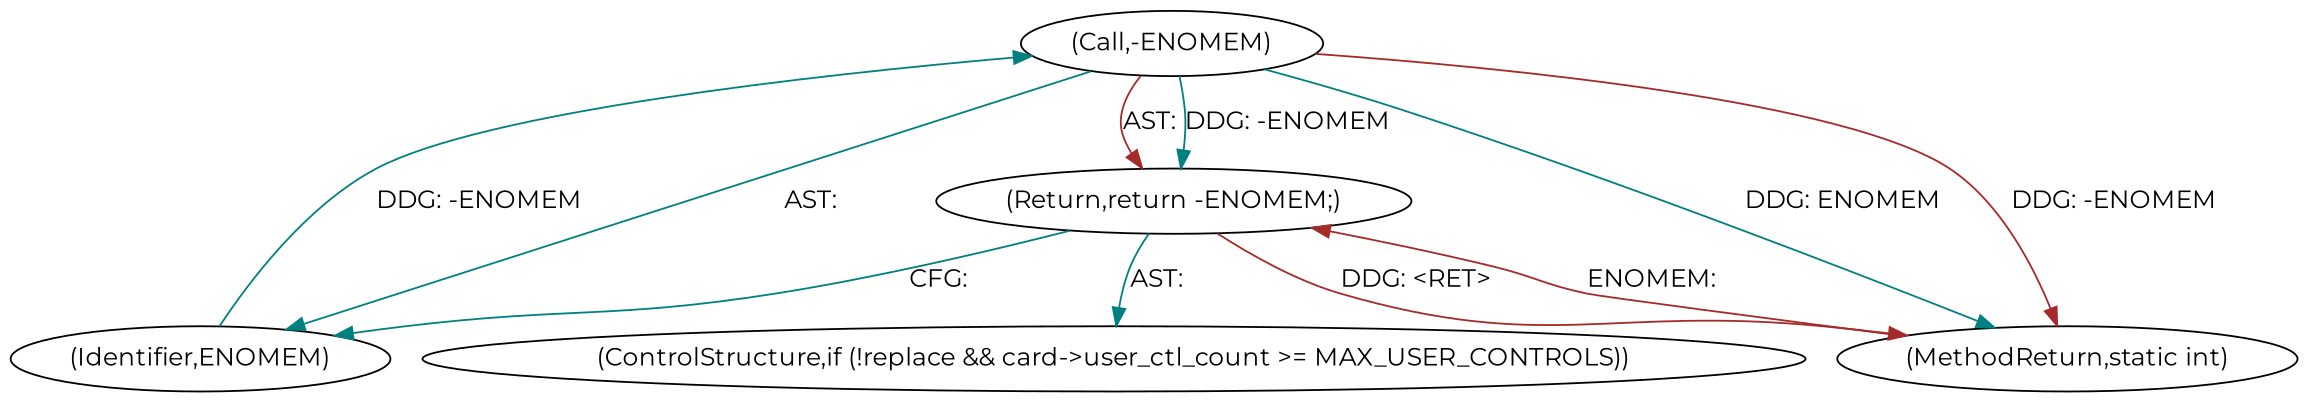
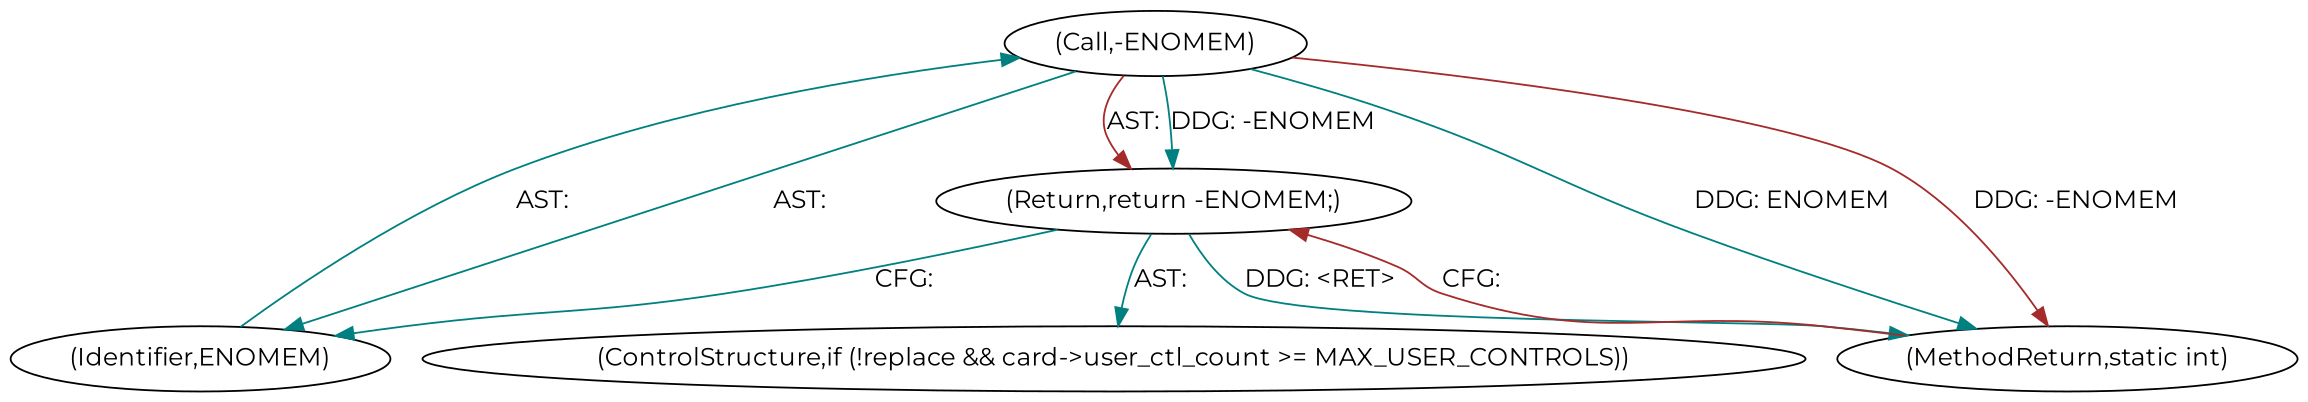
(480, 201) -> (547, 201)
(1656, 280) -> (1476, 280)
(1545, 325) -> (1470, 317)
